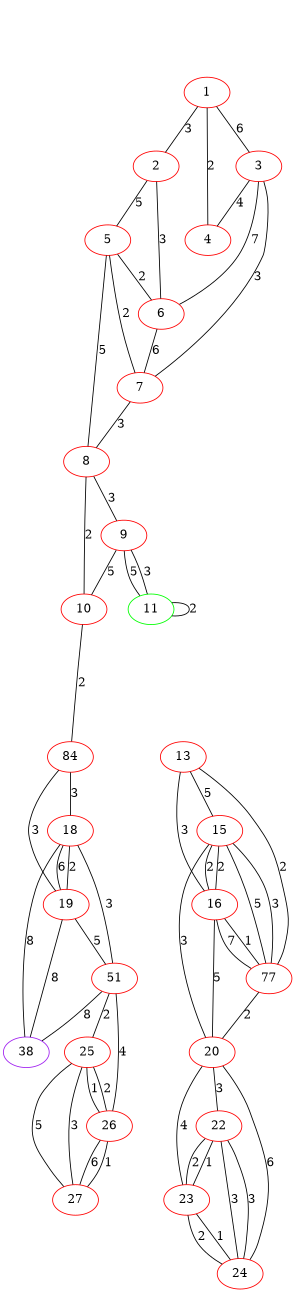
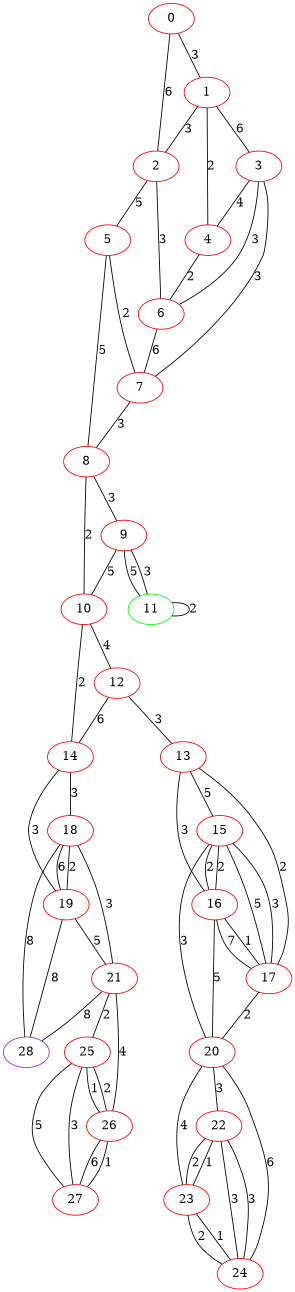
none -> (171, 19)
(255, 240) -> (255, 240)
(135, 277) -> (185, 277)
none -> (117, 683)
(70, 757) -> (70, 757)
(115, 978) -> (115, 978)
(269, 978) -> (269, 978)
(26, 1052) -> (26, 1052)
